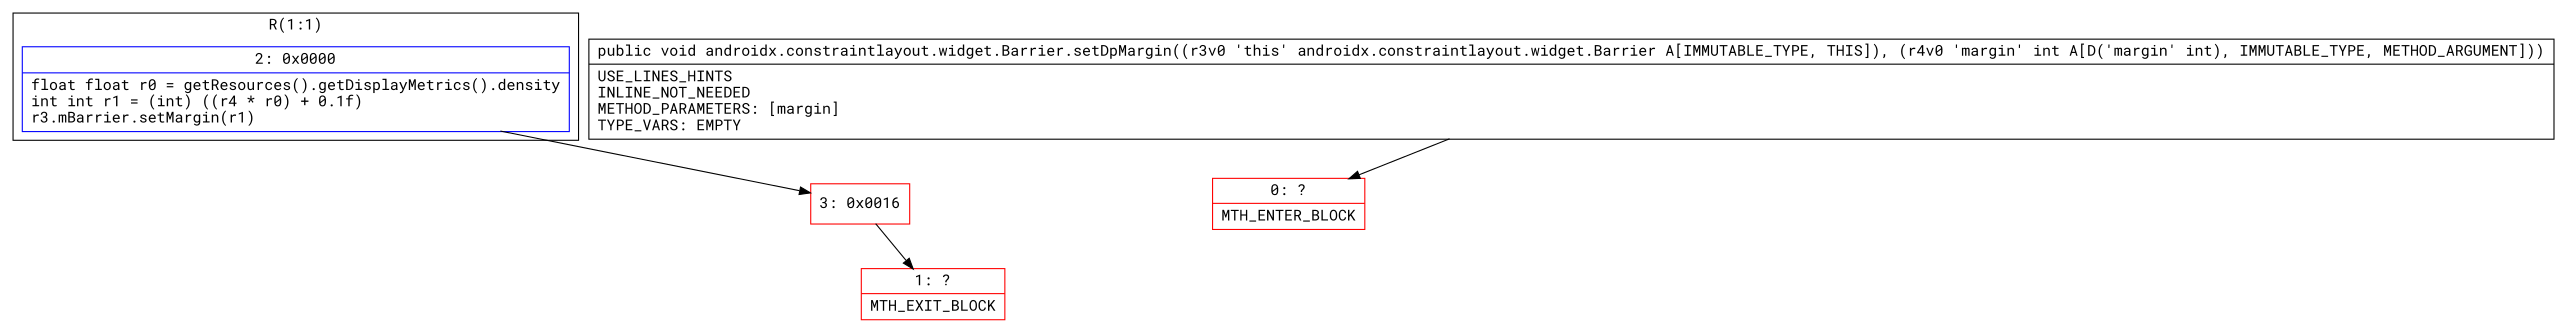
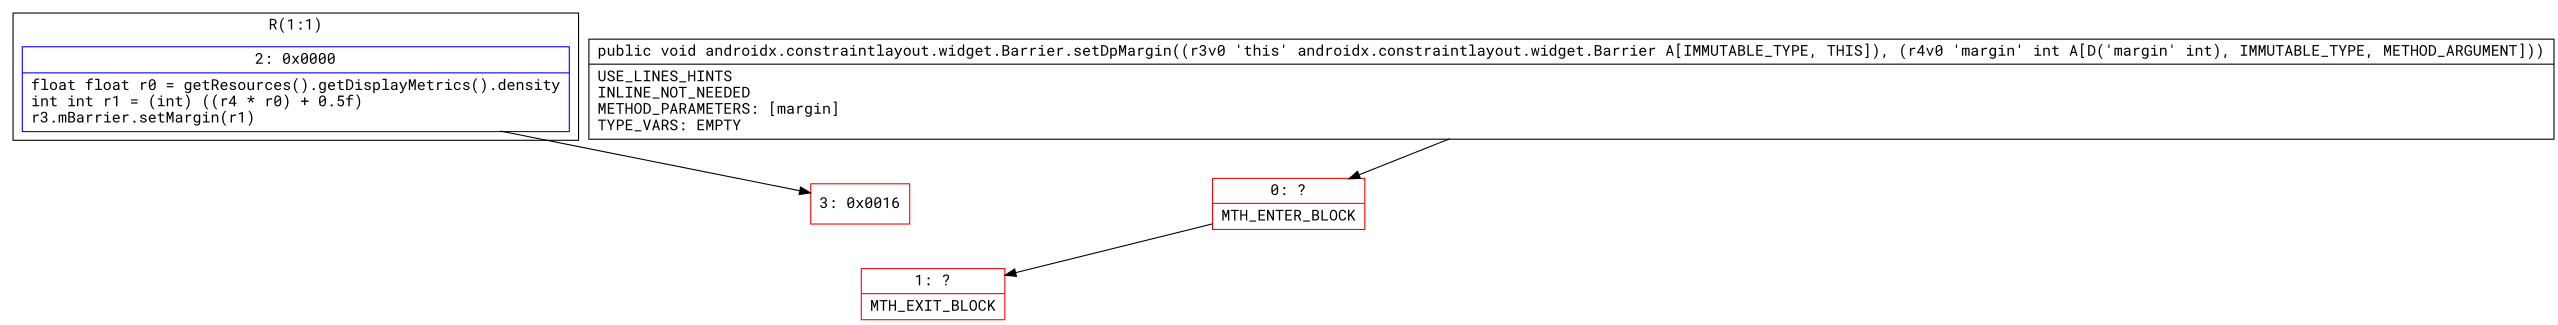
(197, 102) -> (197, 102)
(891, 242) -> (1114, 248)
